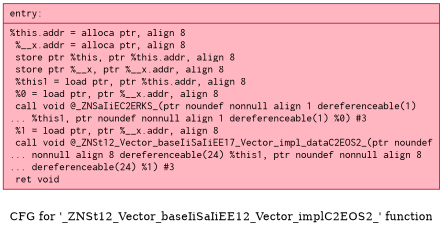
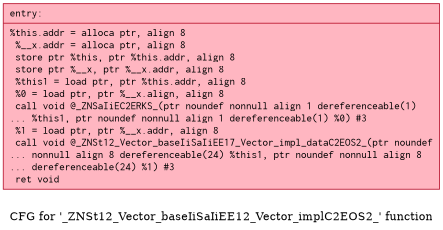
(114, 94) -> (117, 94)
